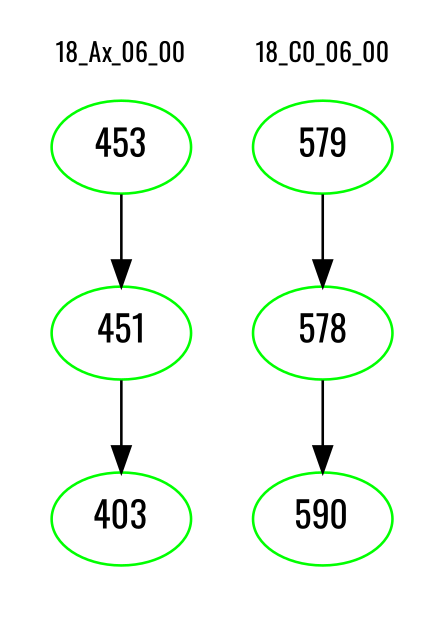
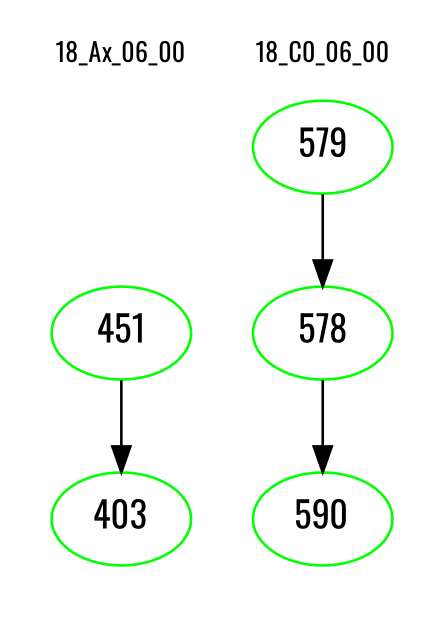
(121, 147) -> none
